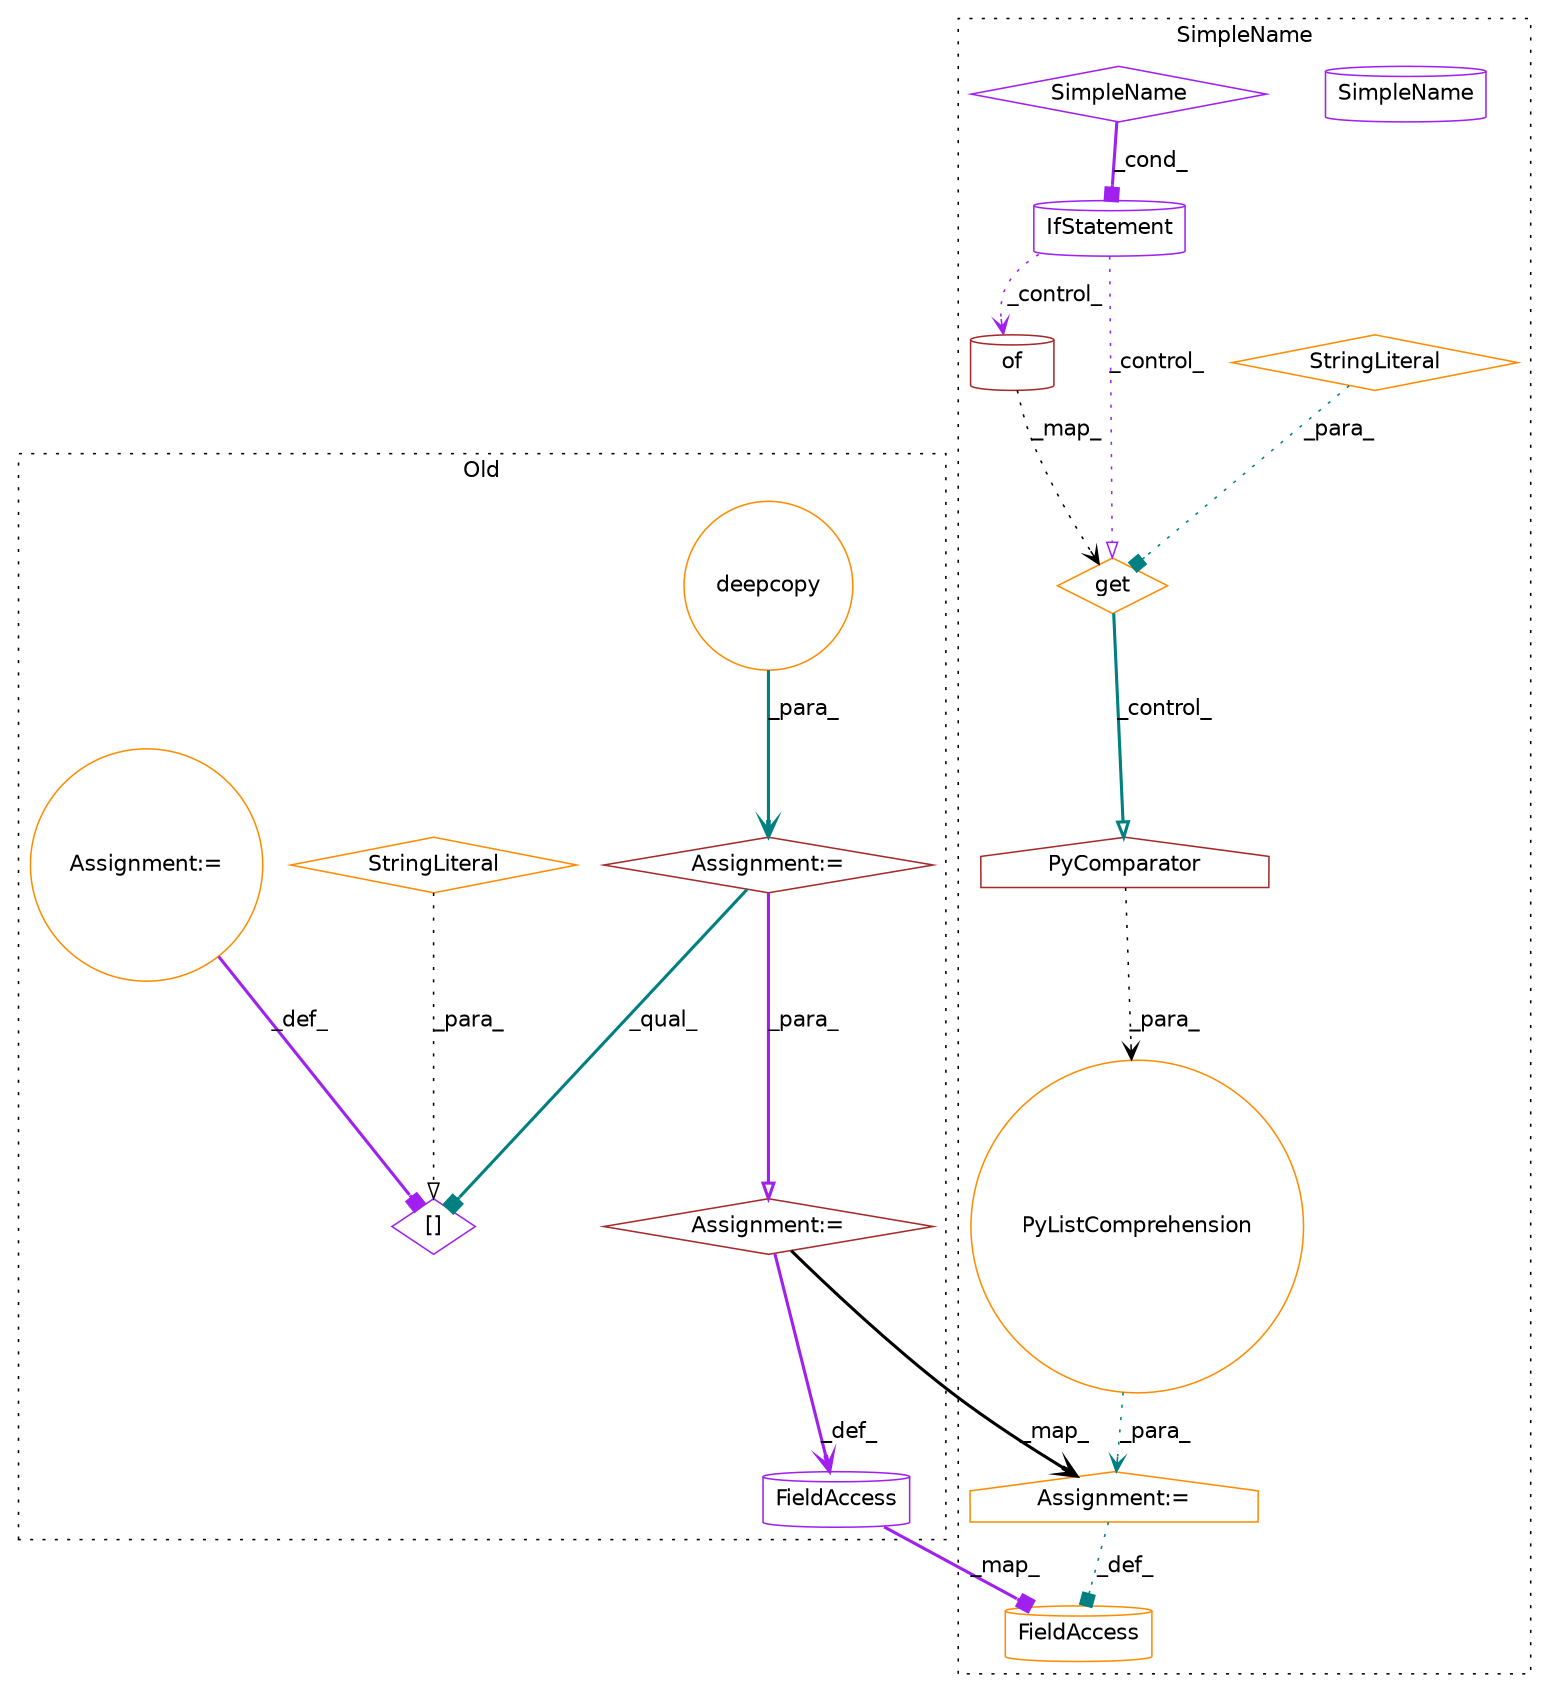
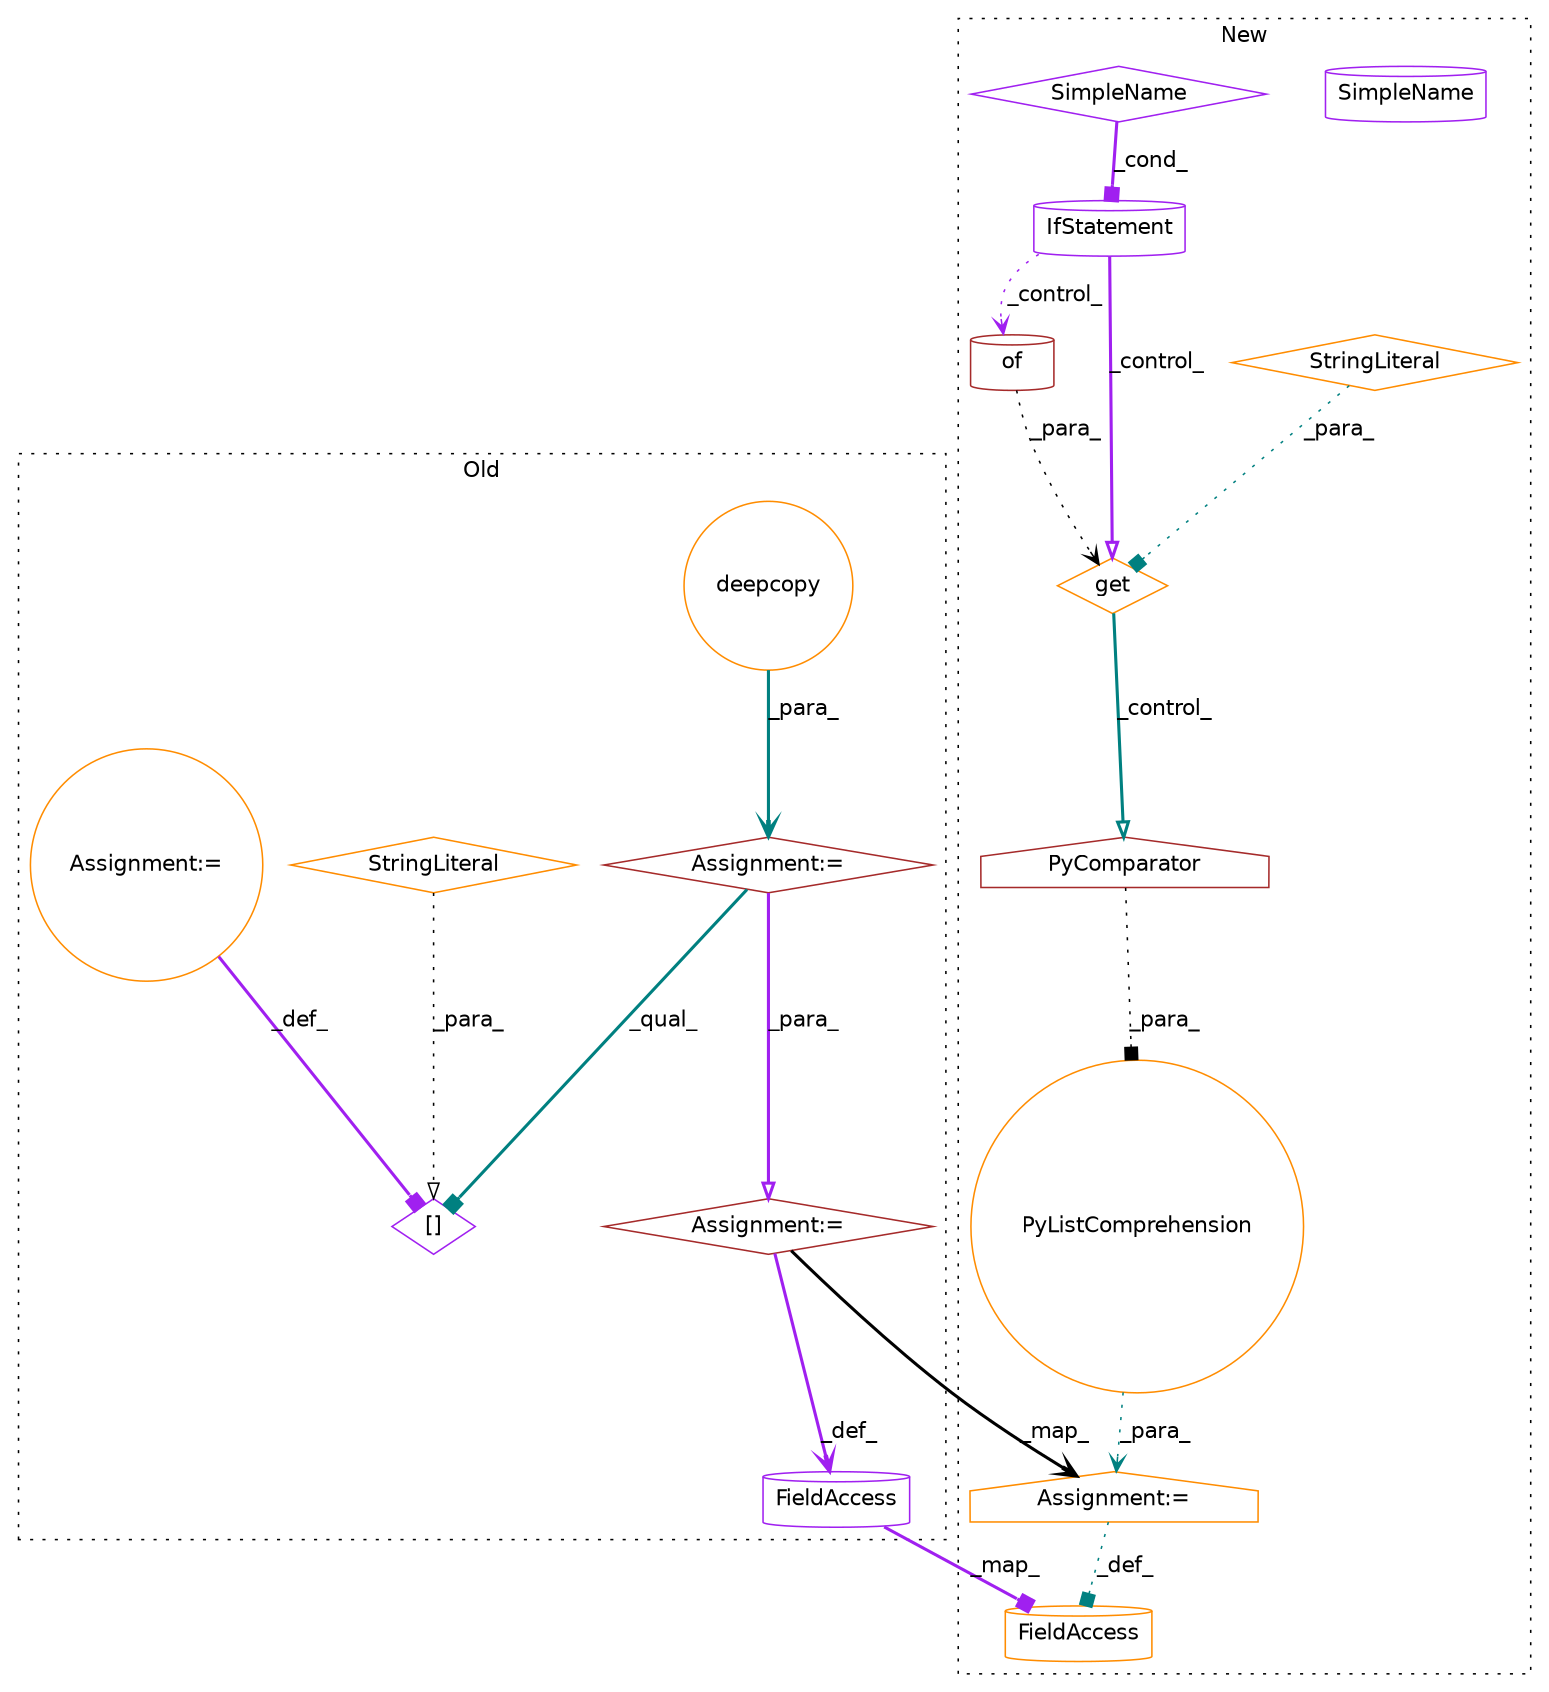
(1244, 36) -> (1244, 36)
(1111, 399) -> (1111, 399)
(1067, 430) -> (1066, 430)
(1128, 966) -> (1128, 966)
